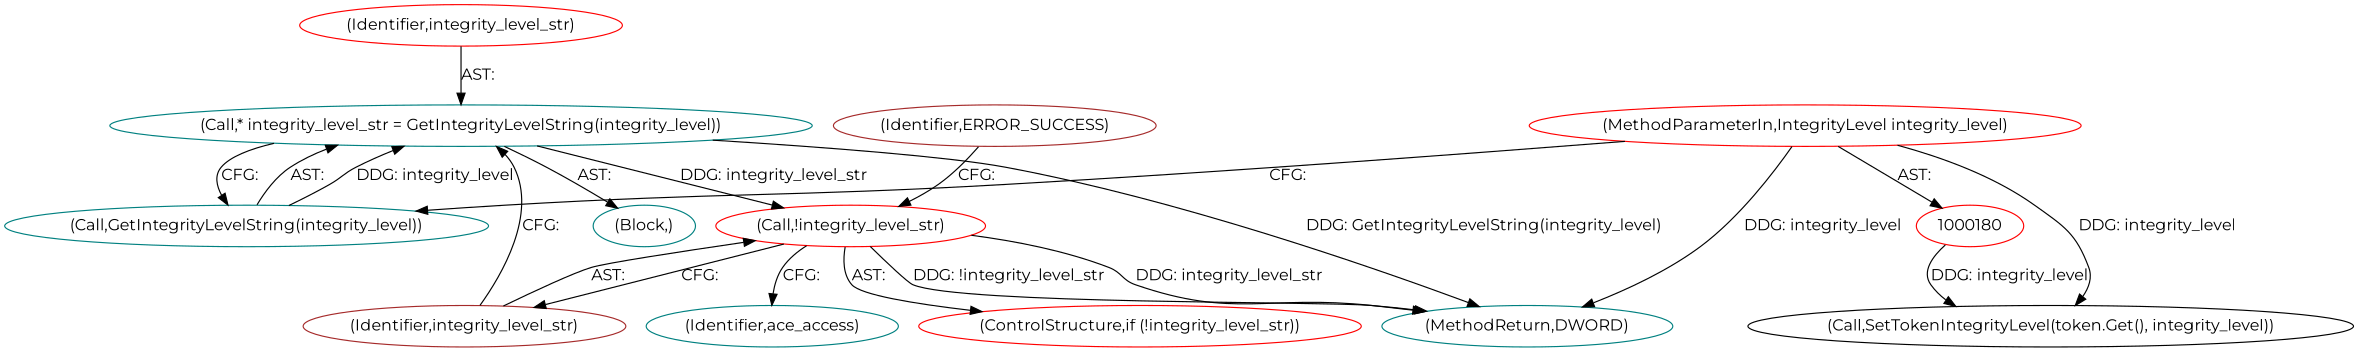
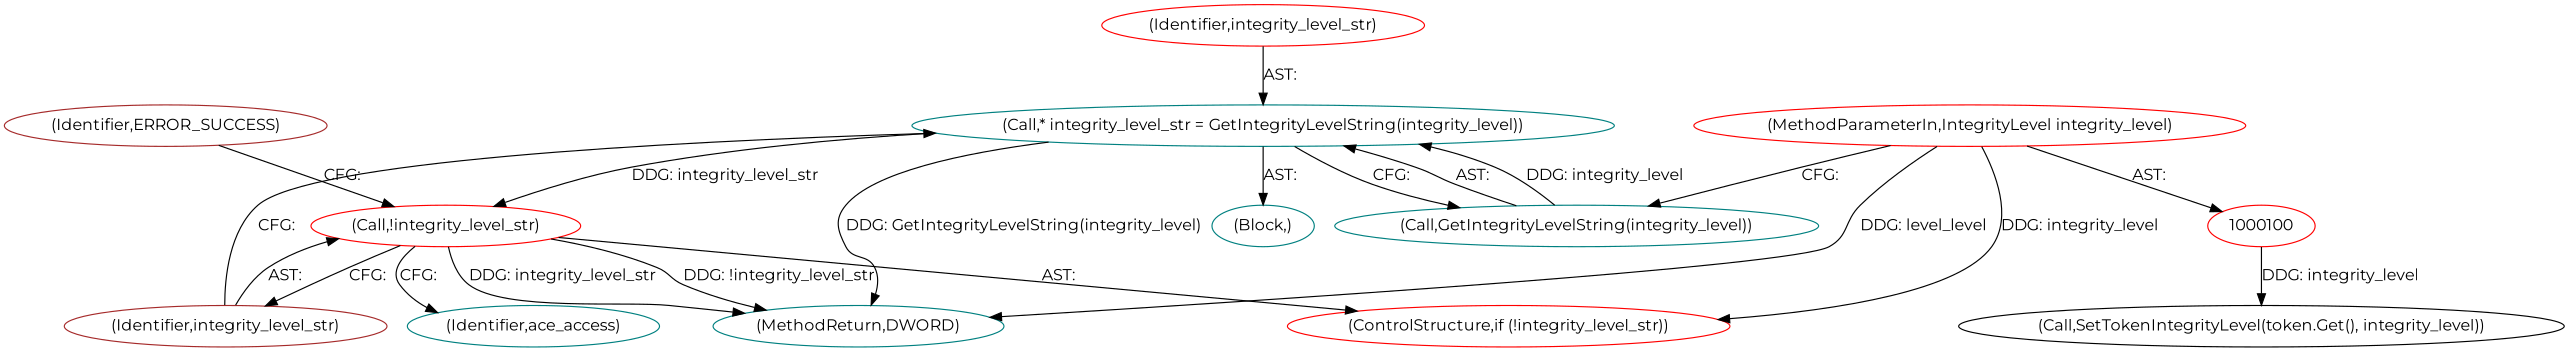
(2020, 195) -> (1918, 288)
(1823, 226) -> (1924, 226)
(1970, 226) -> (2261, 226)
